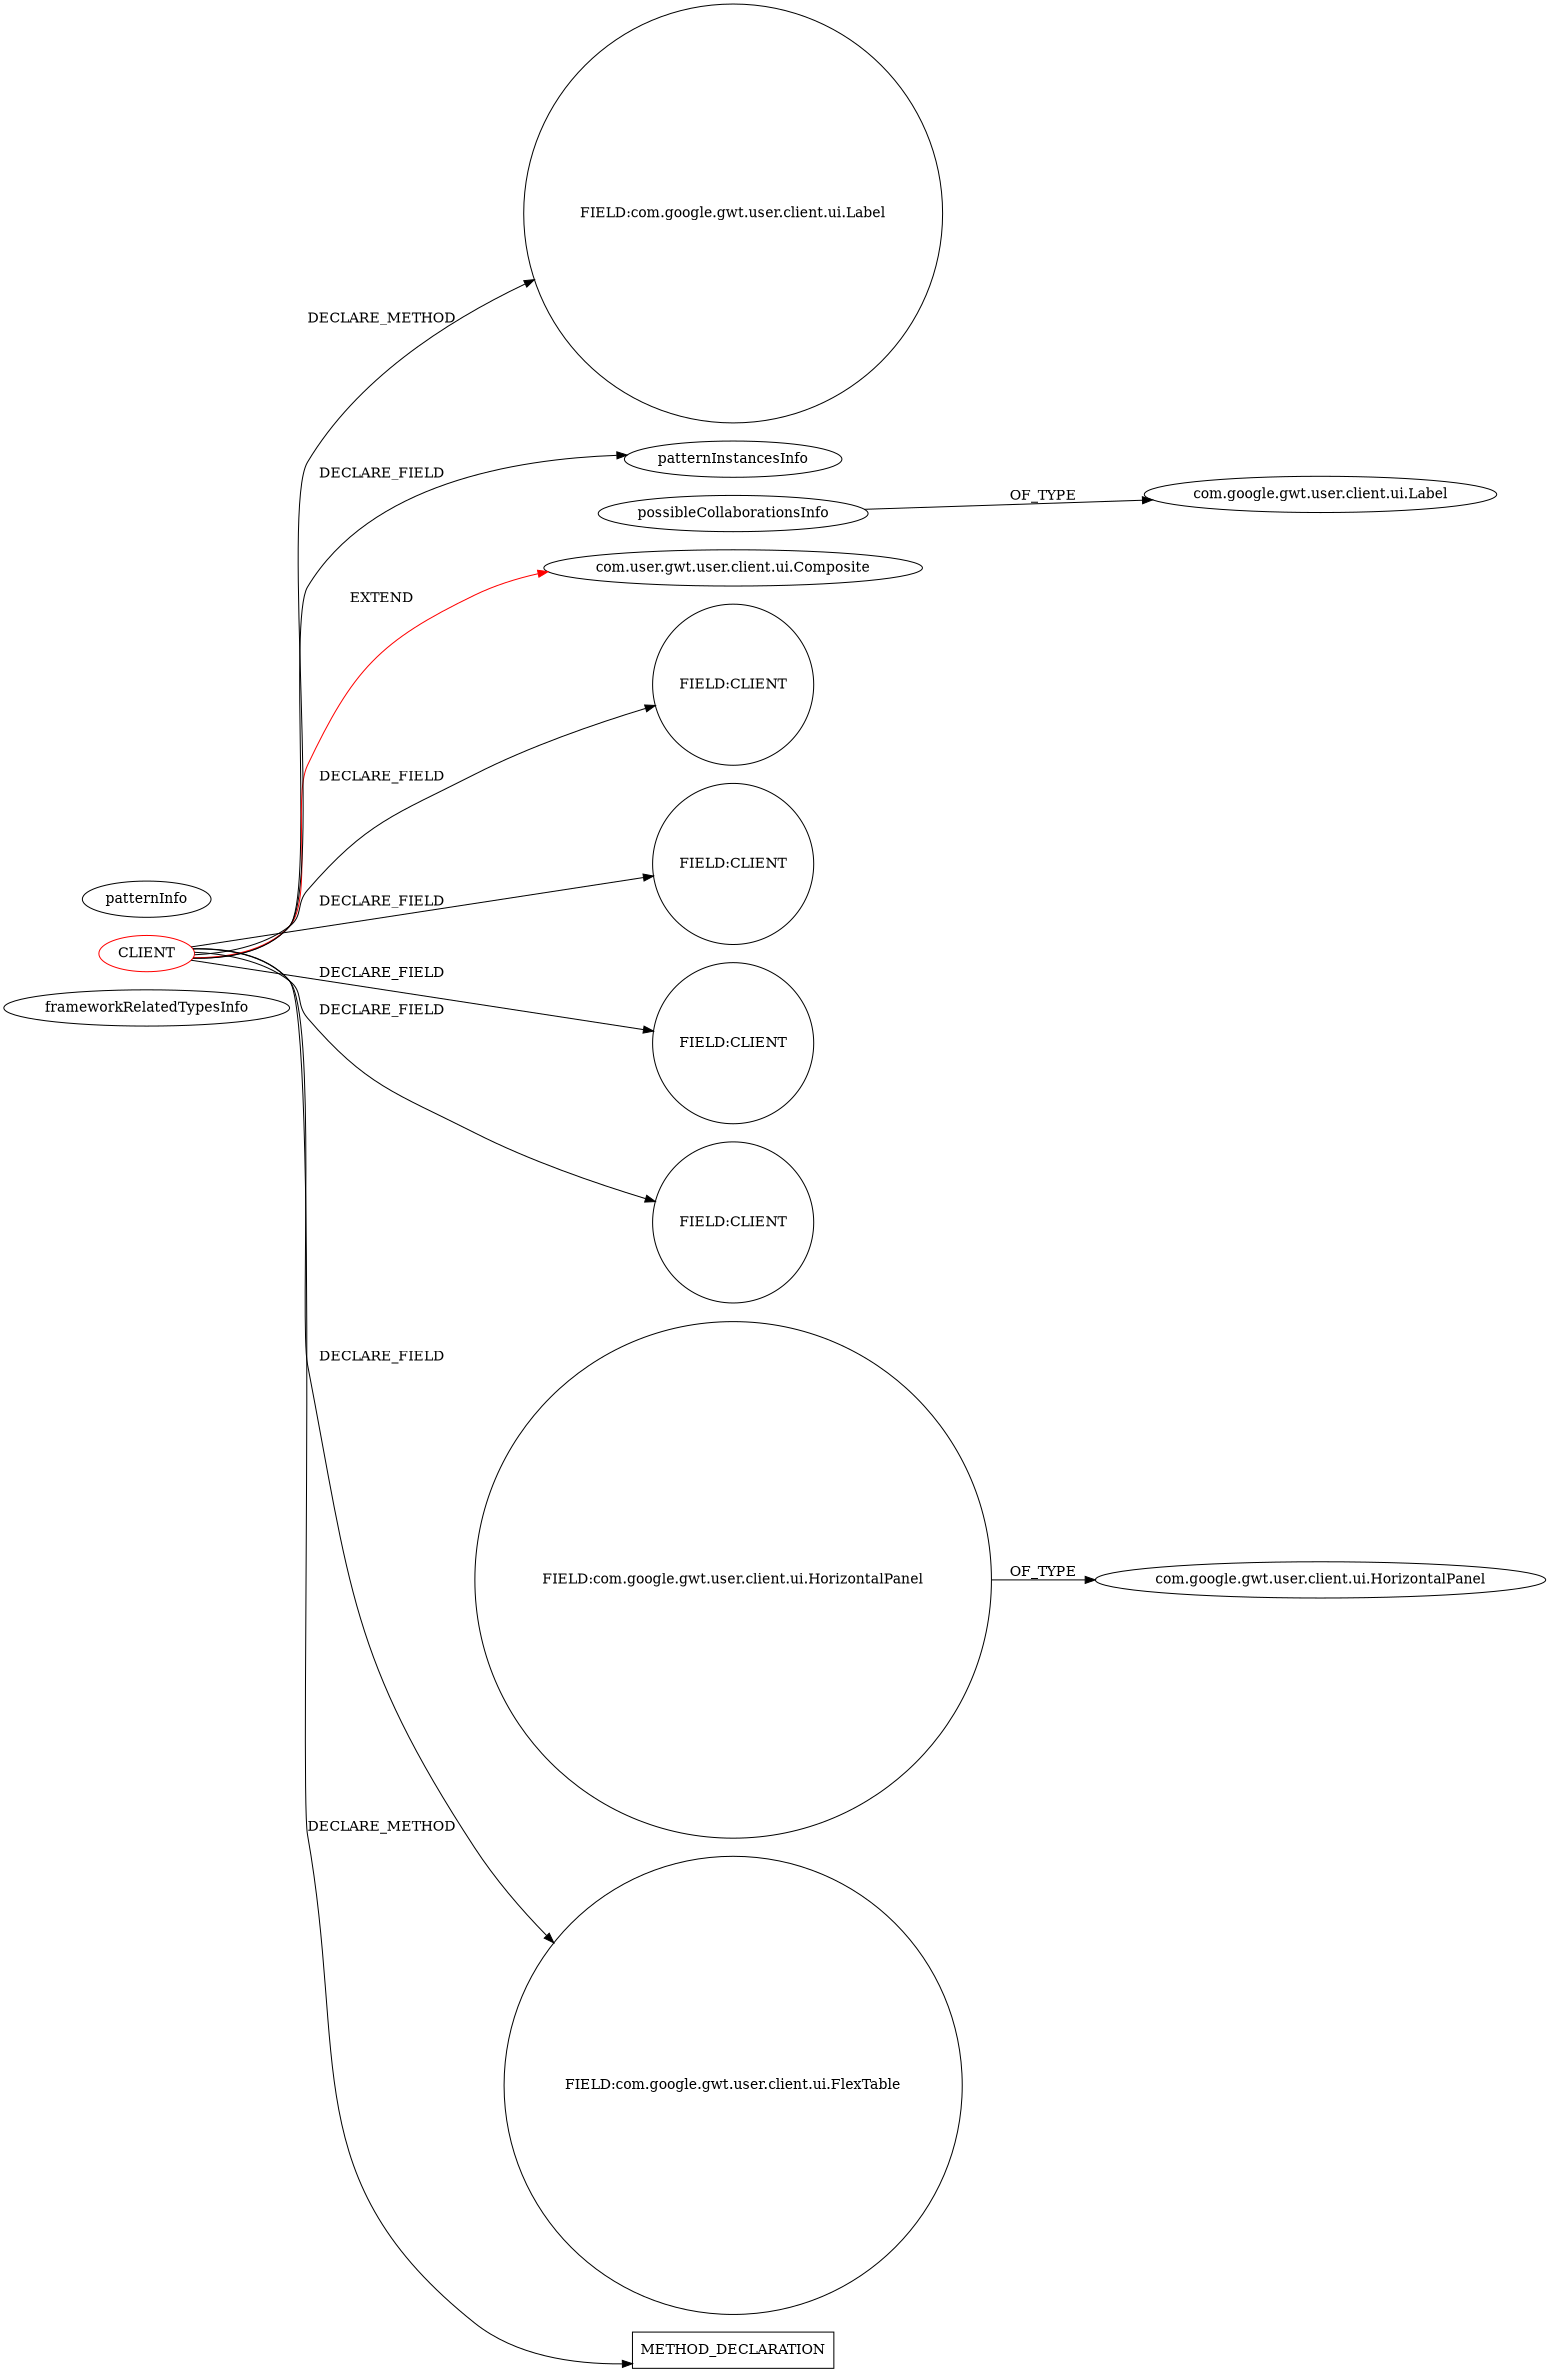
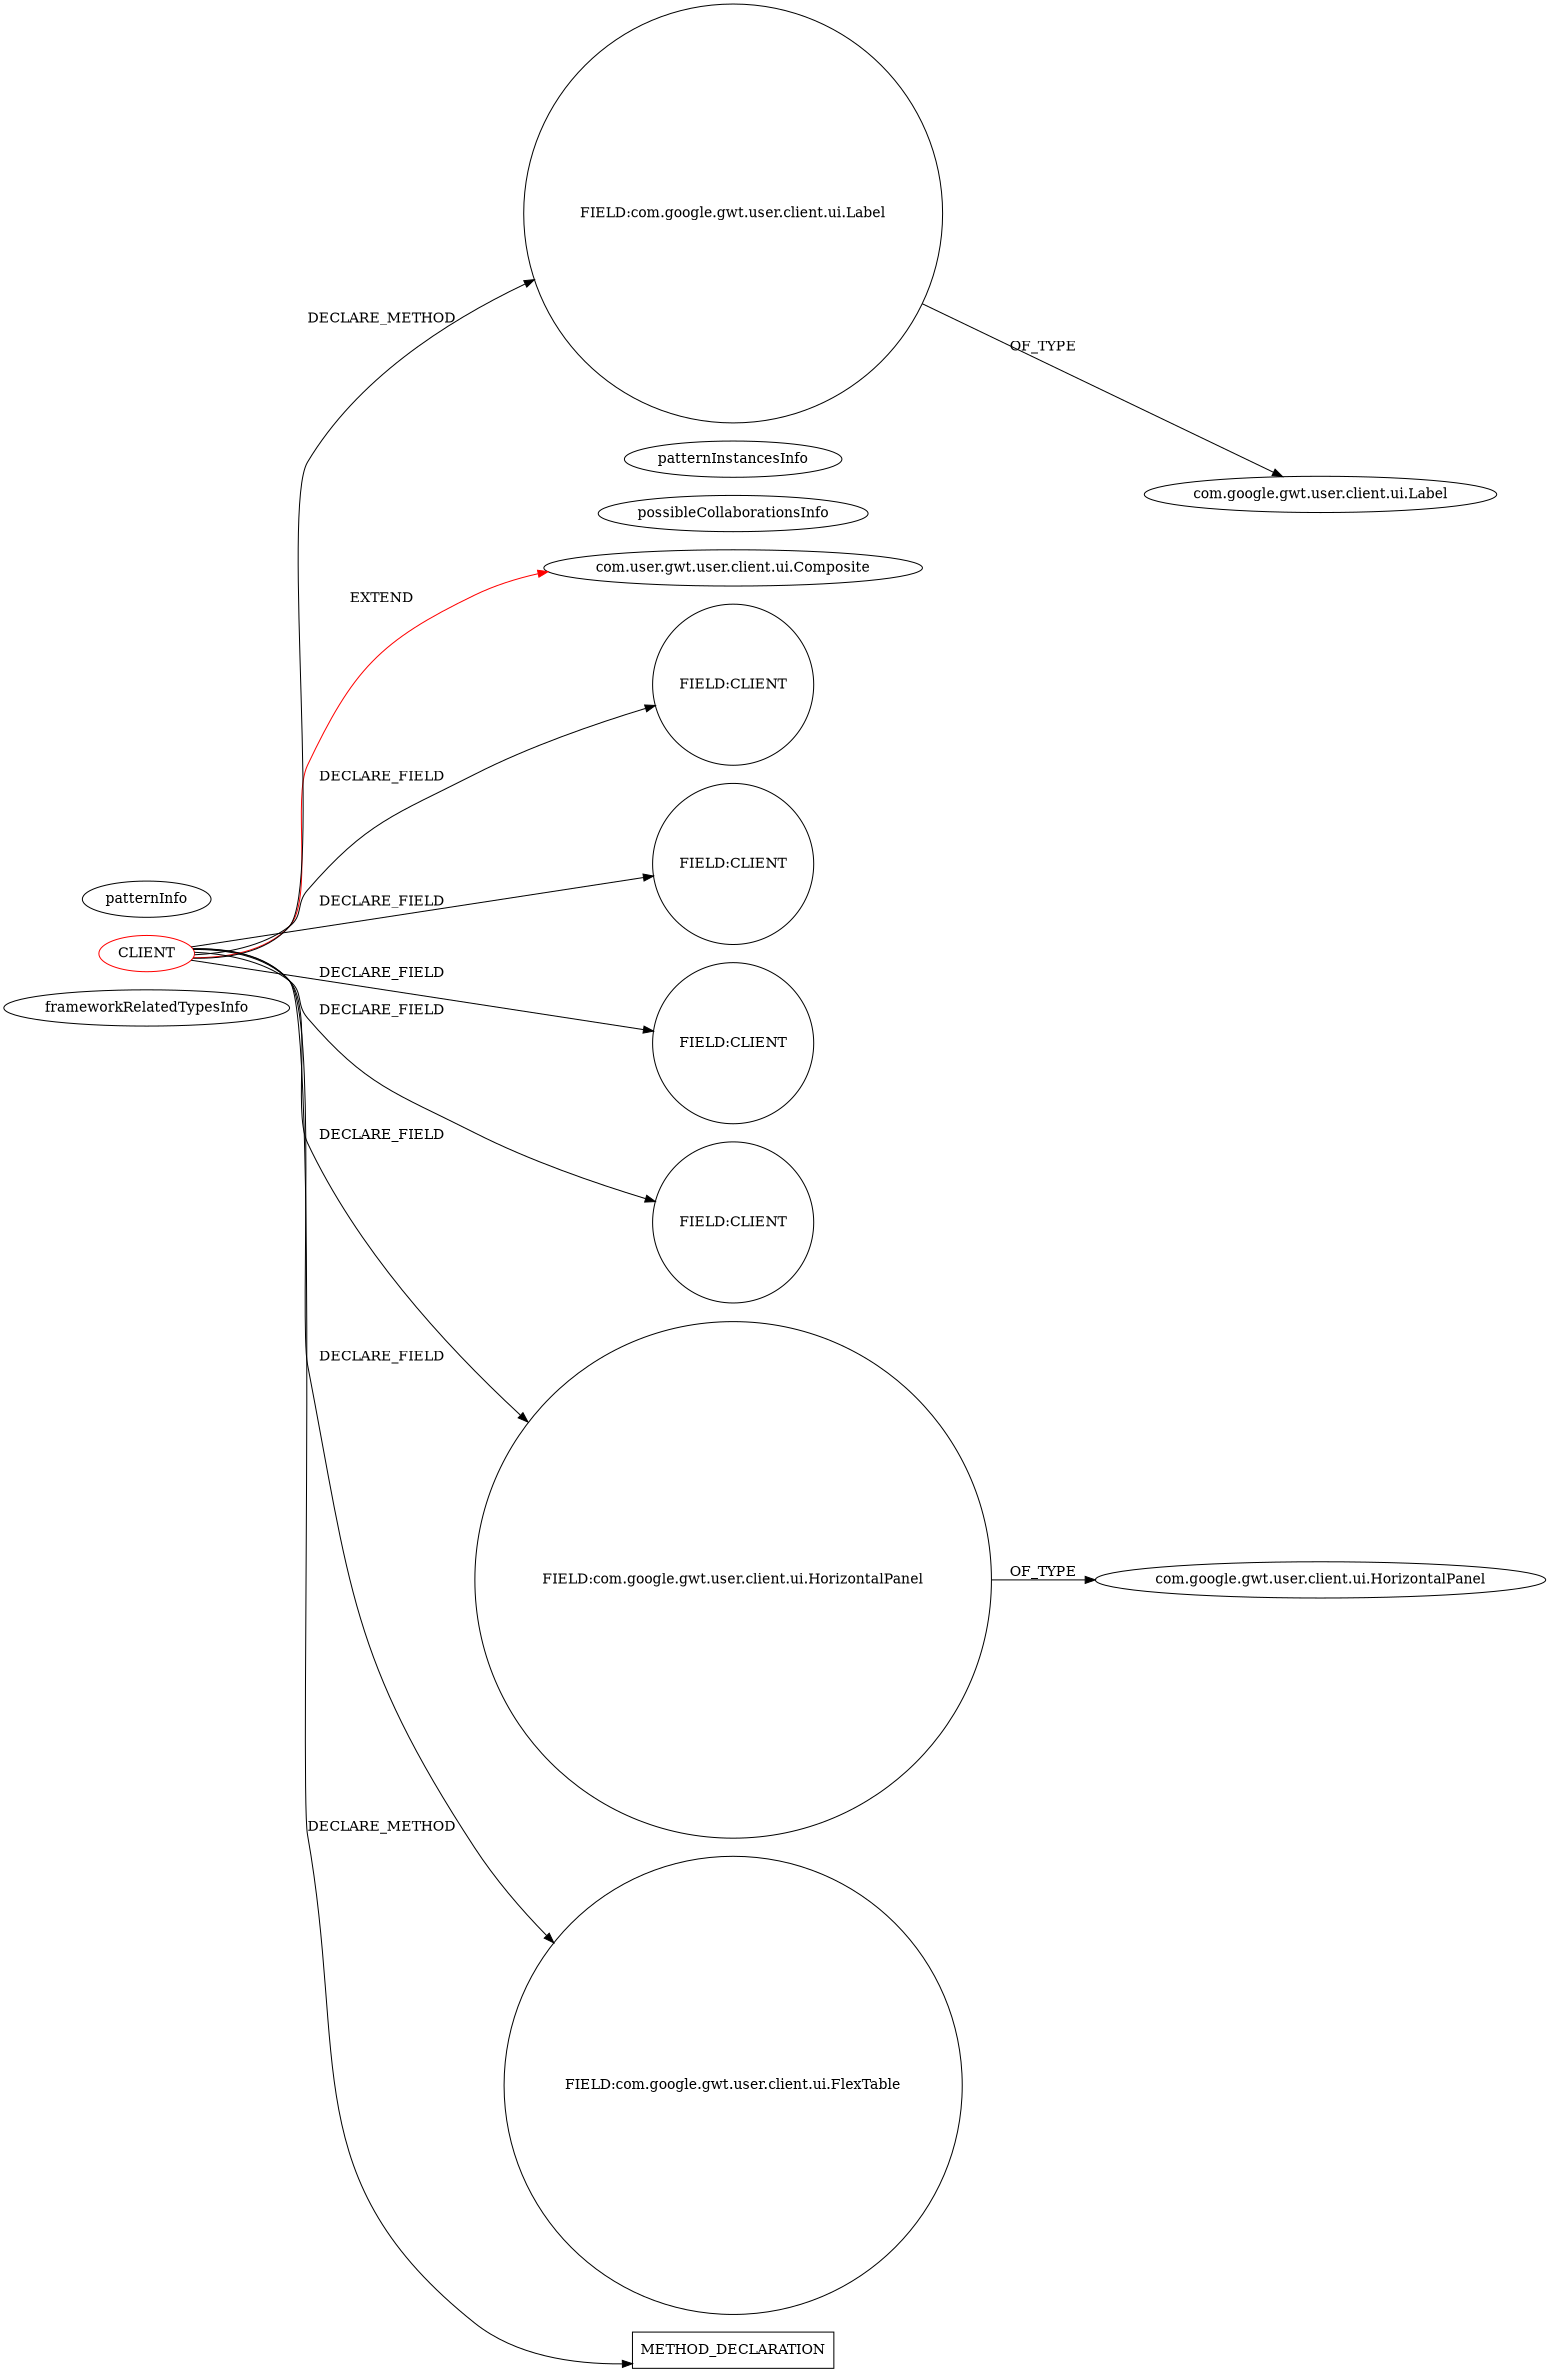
(1003, 505) -> (1098, 388)
(306, 595) -> (326, 1178)
